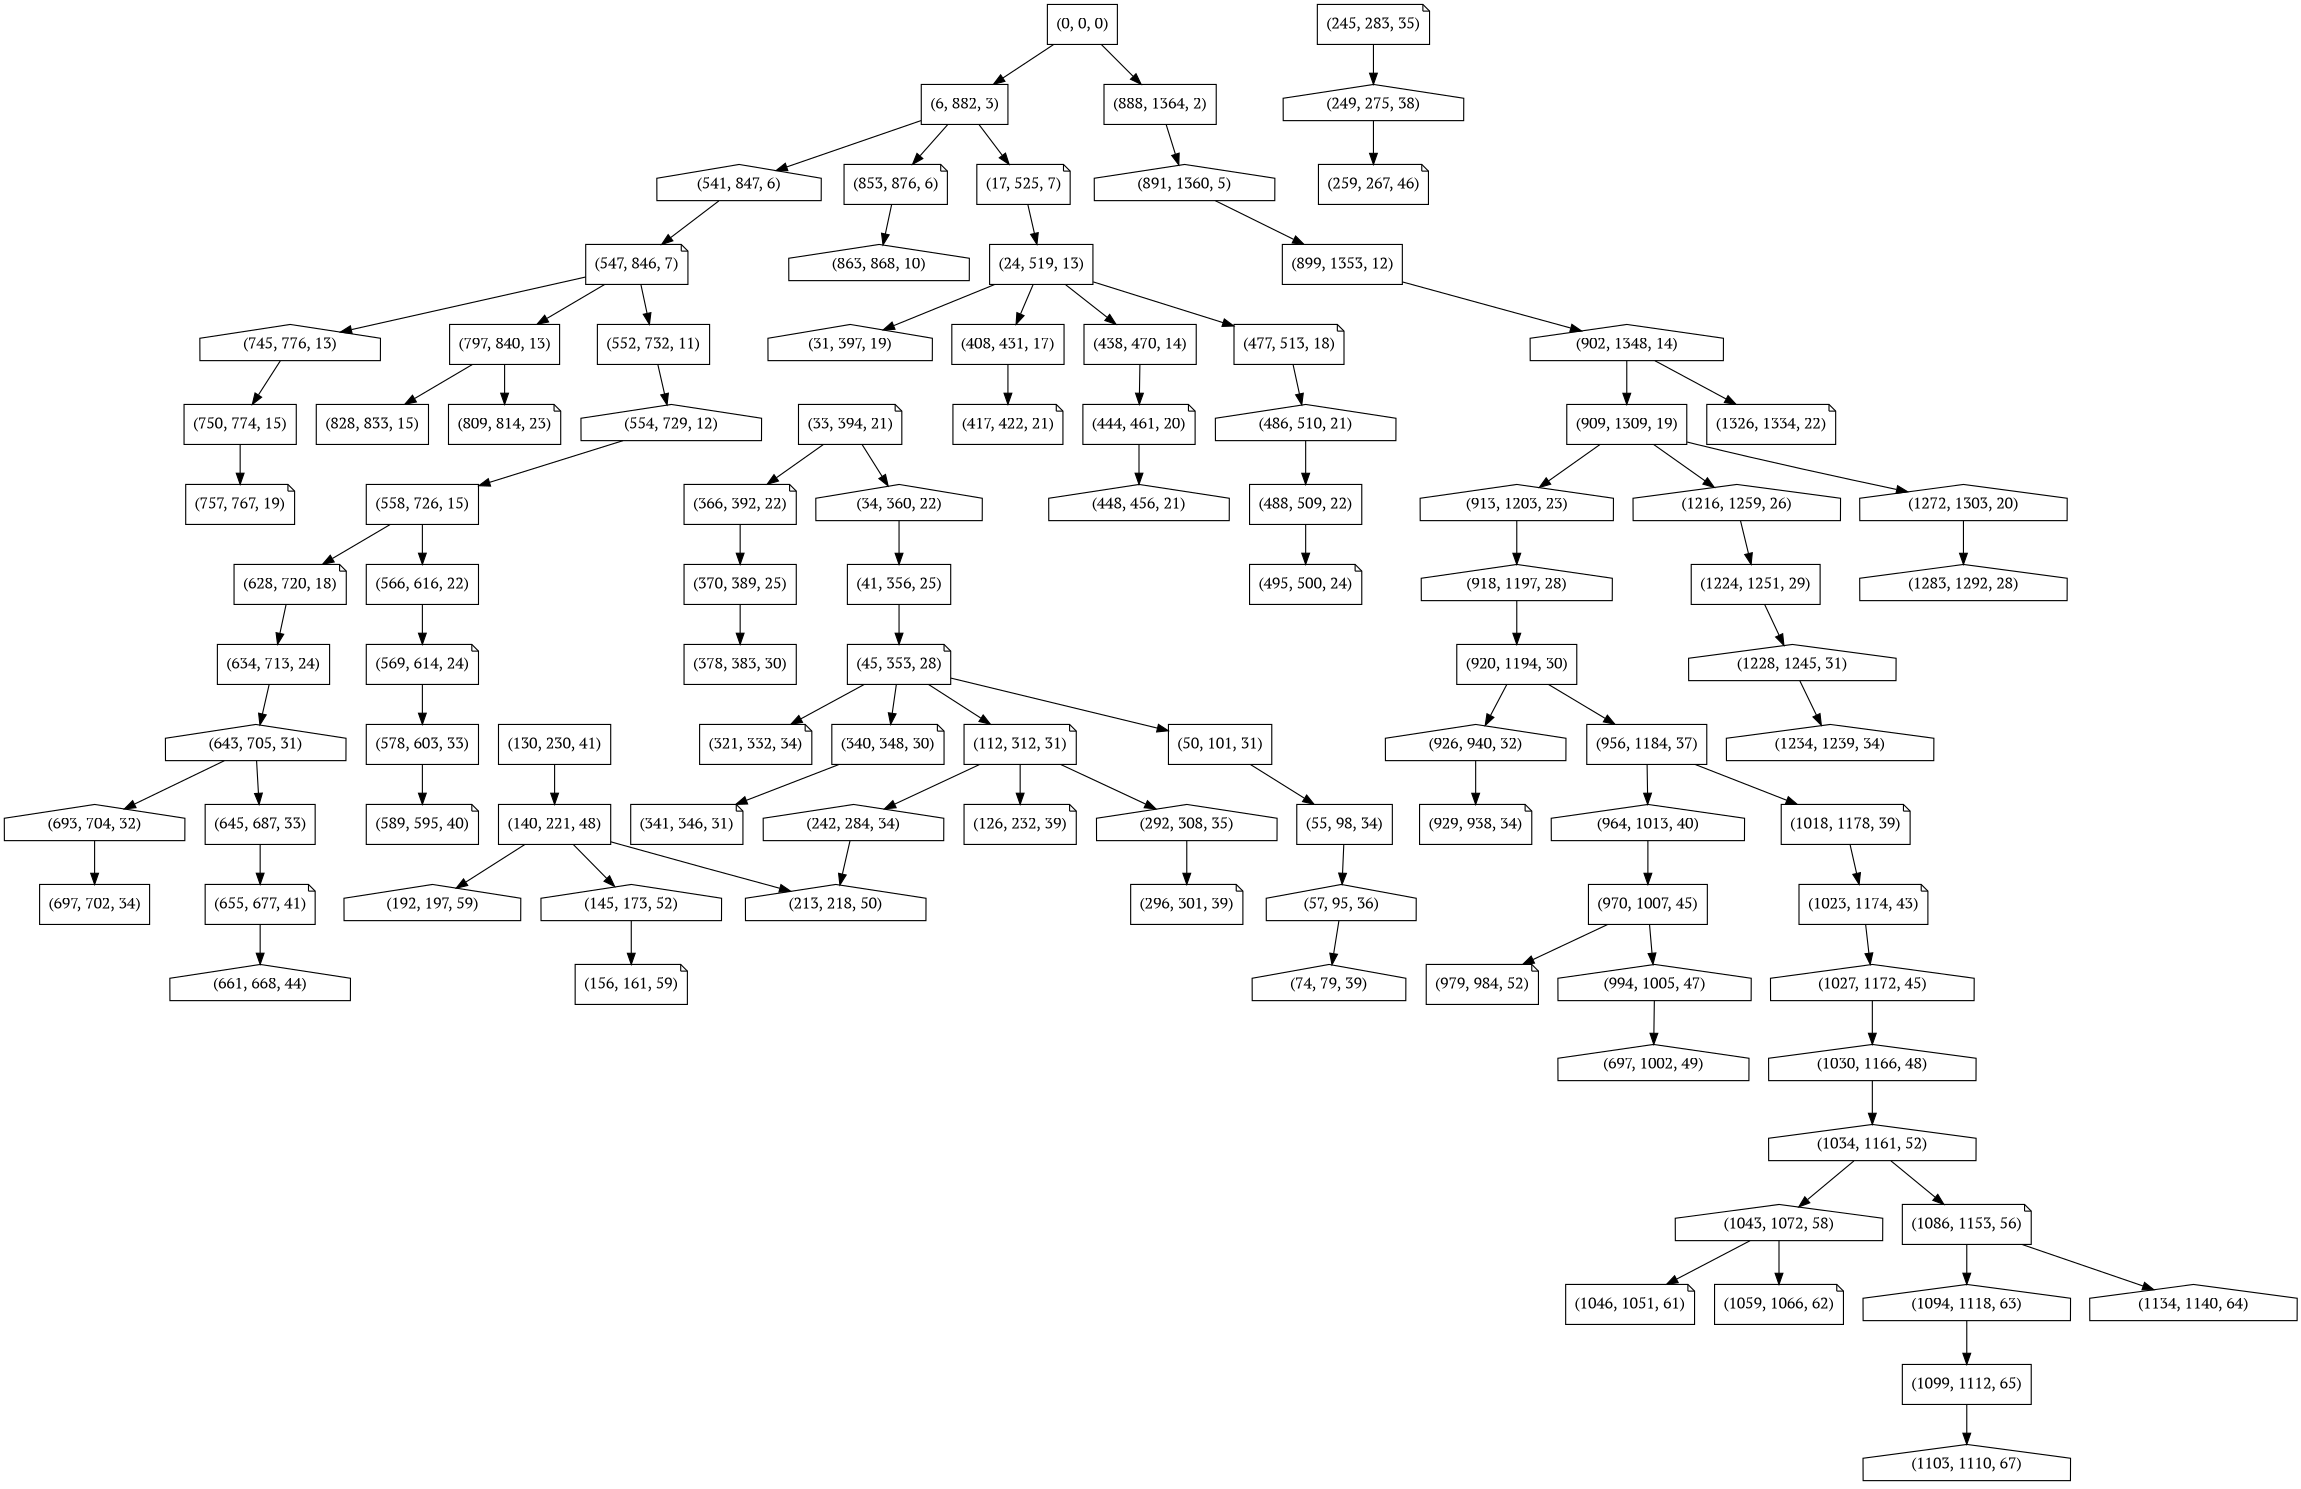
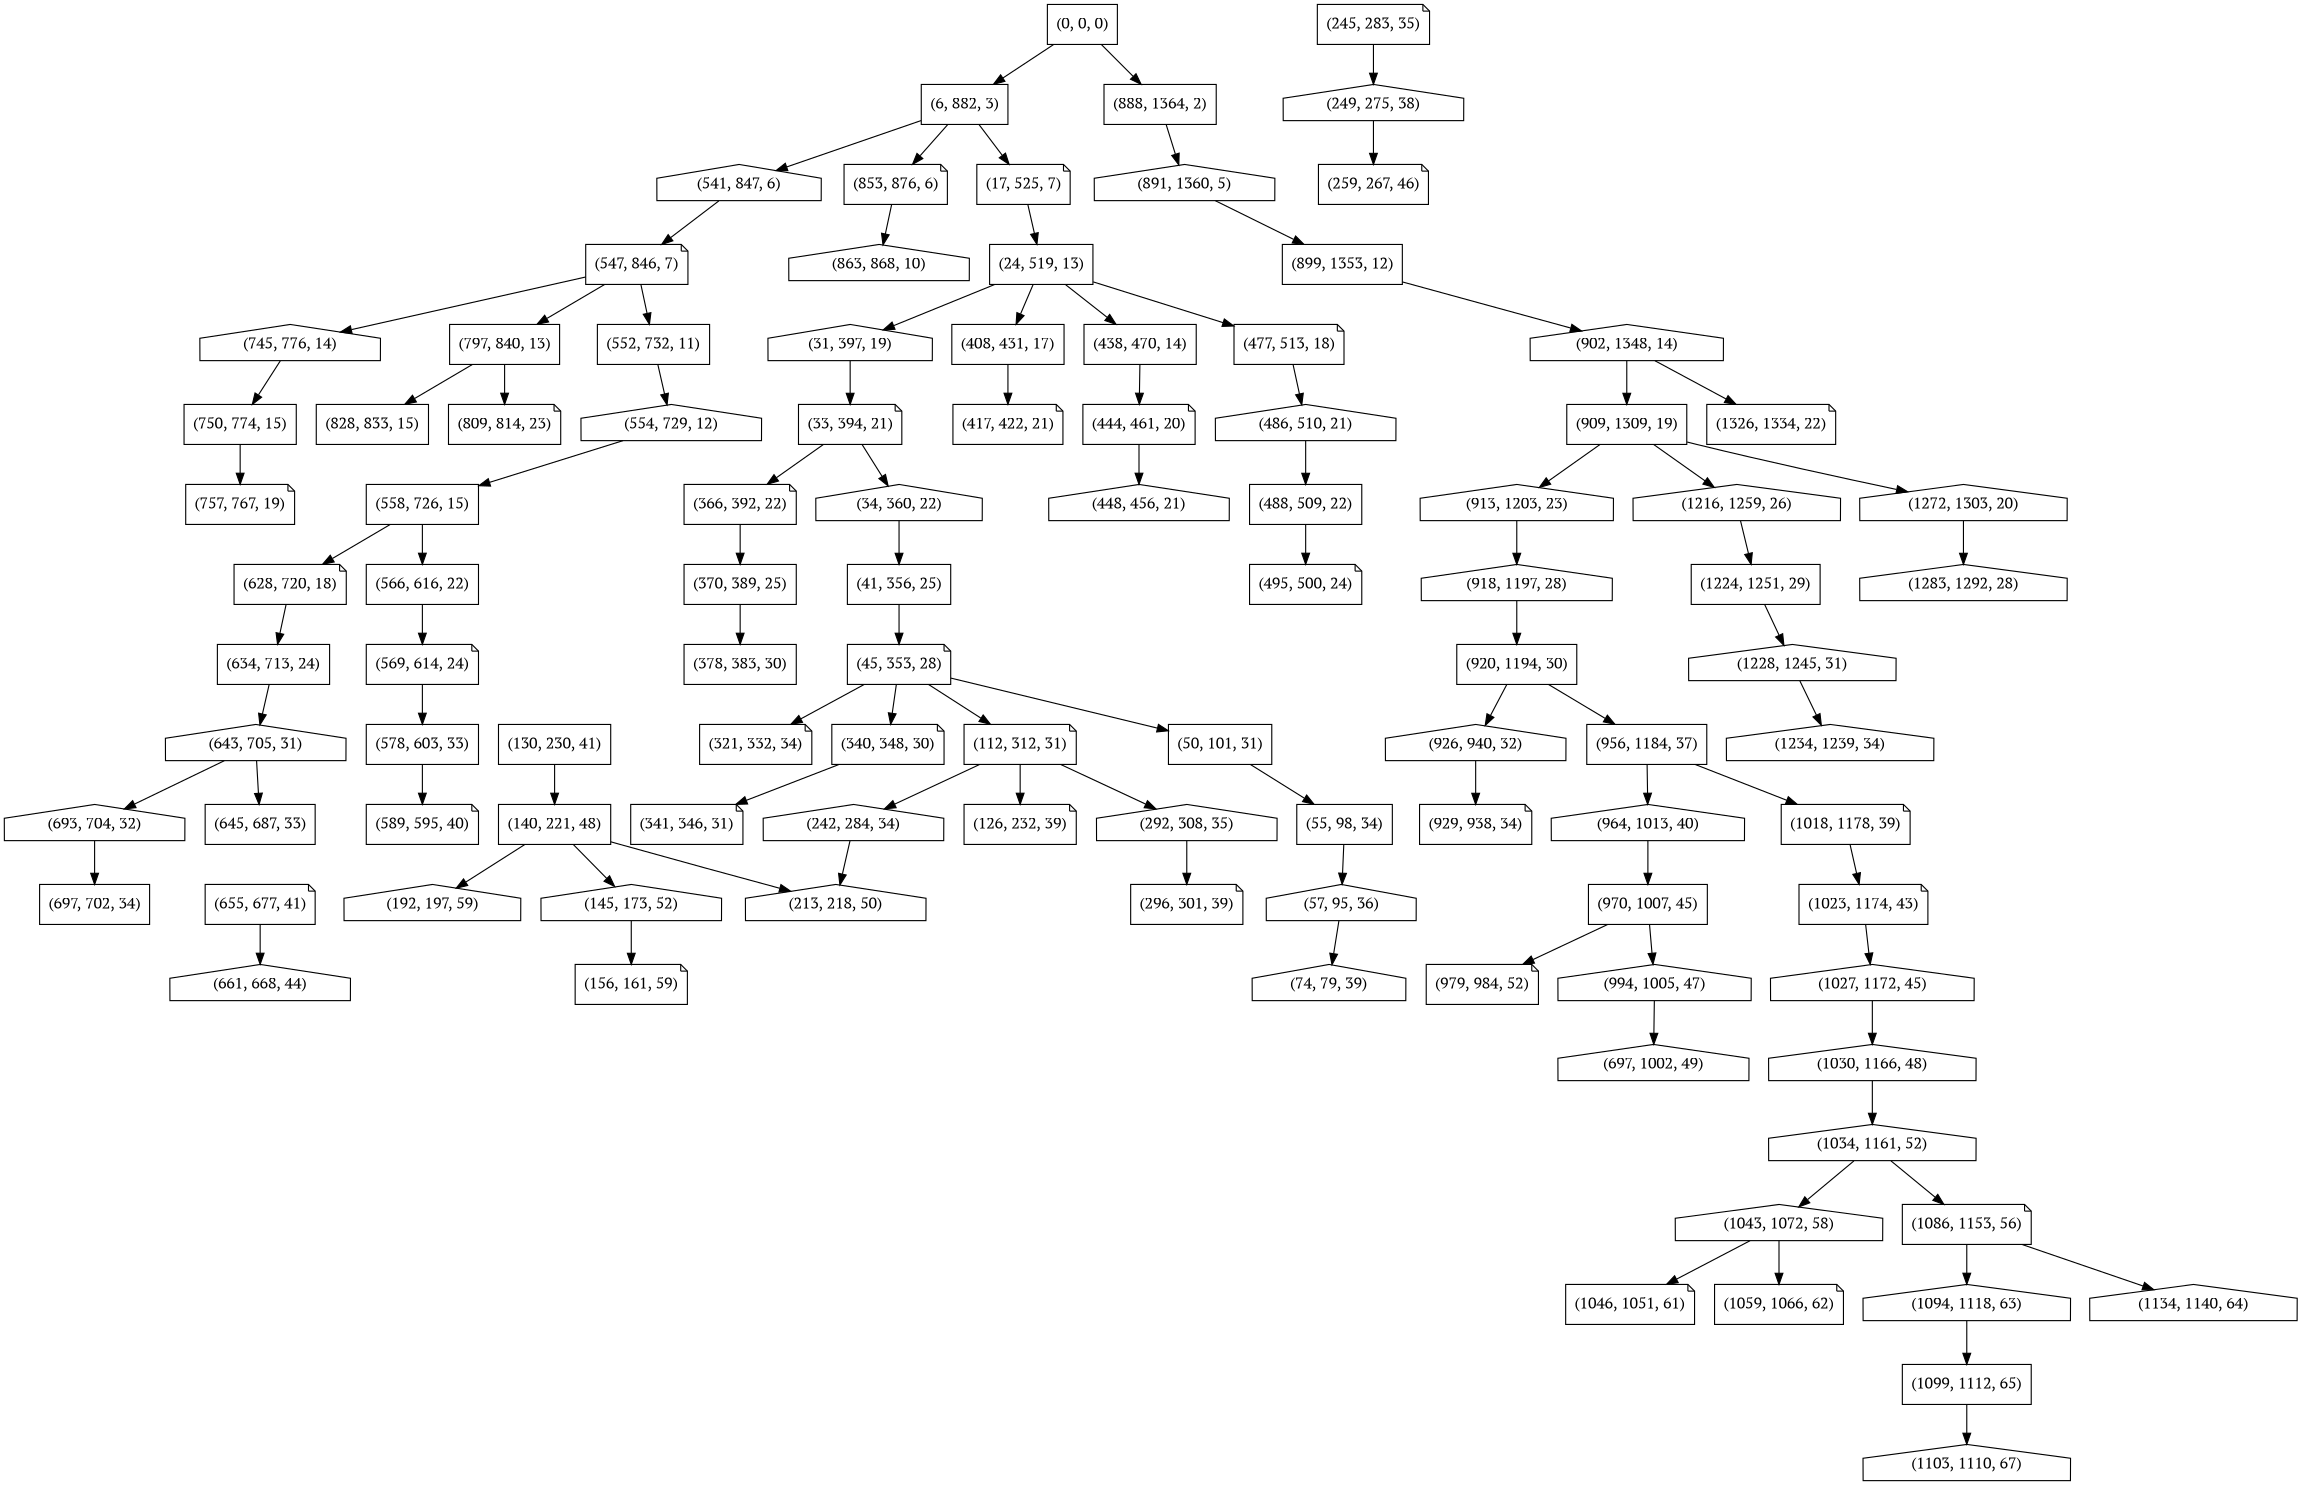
(290, 344) -> (290, 344)
none -> (850, 377)
(260, 859) -> none
